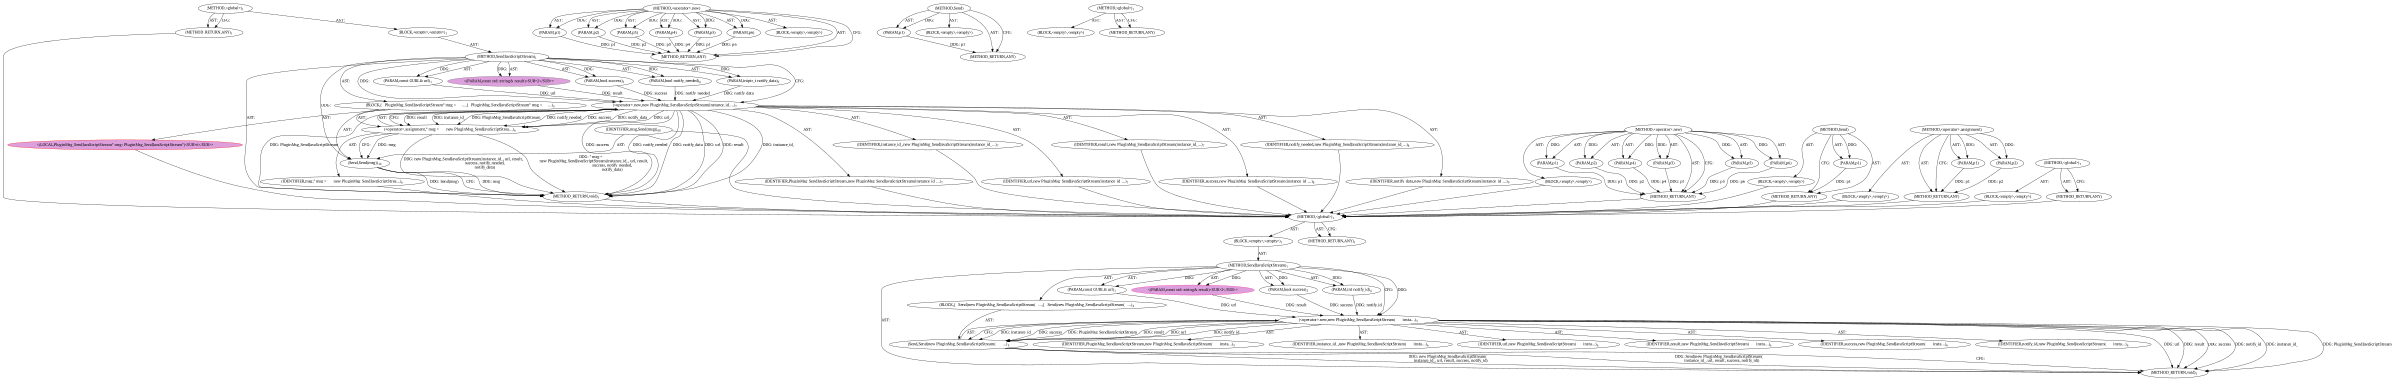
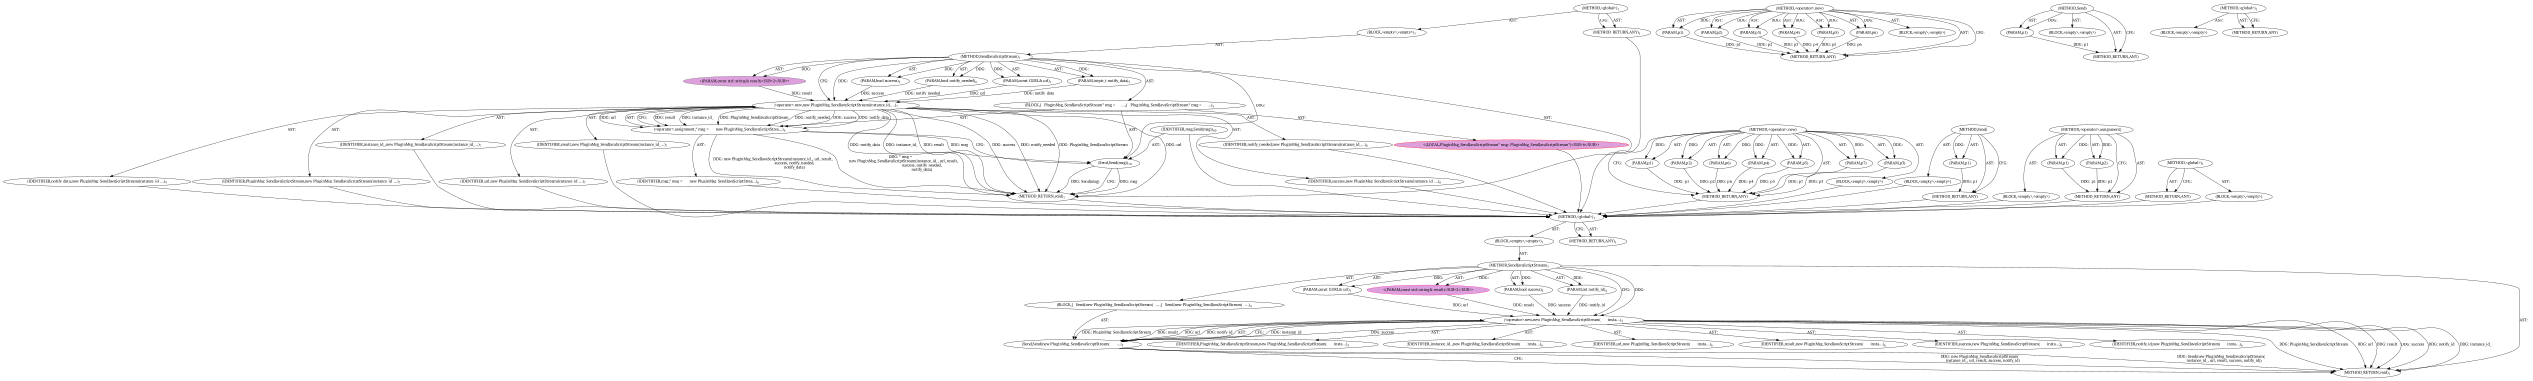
none -> (1856, 163)
